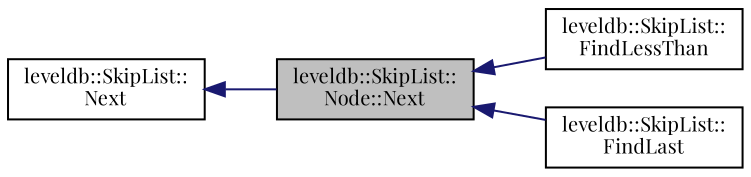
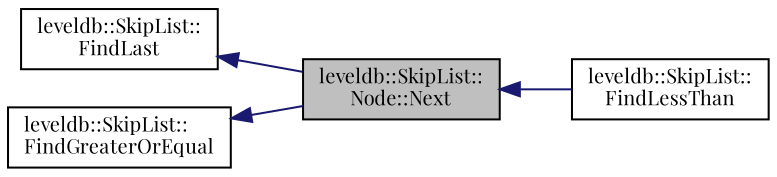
(106, 89) -> (119, 137)
(520, 115) -> (270, 66)
